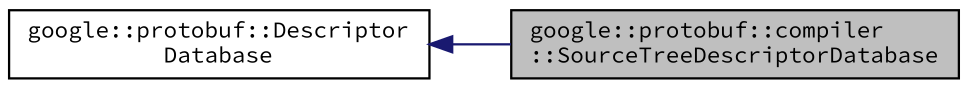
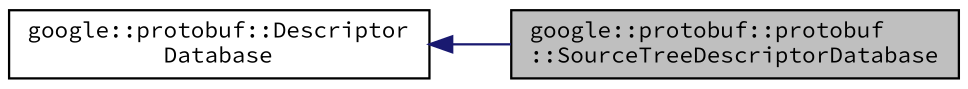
(735, 44) -> (735, 44)
